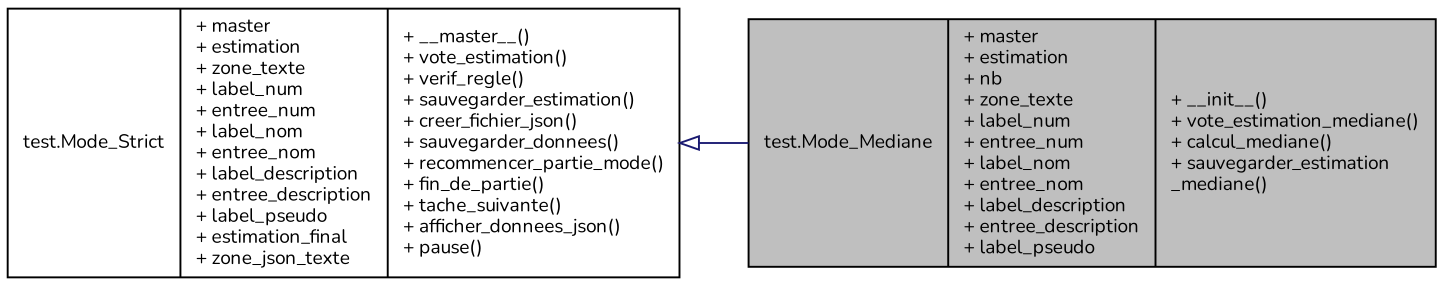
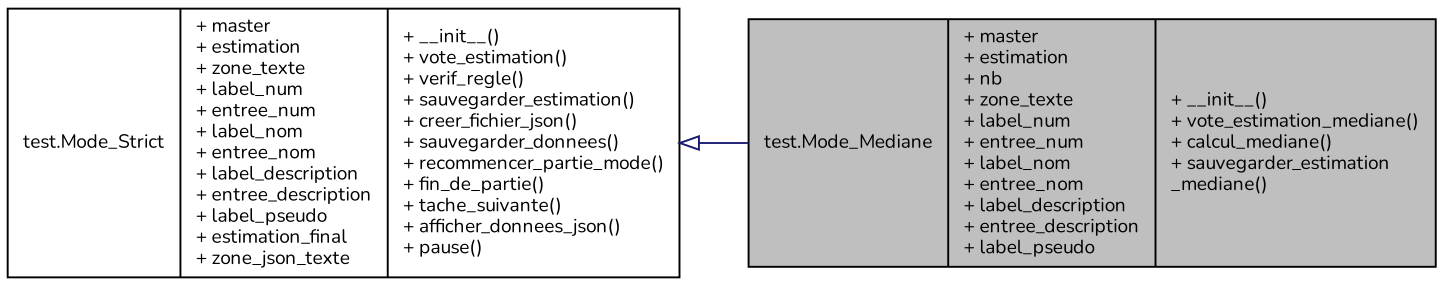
(467, 36) -> (452, 36)
